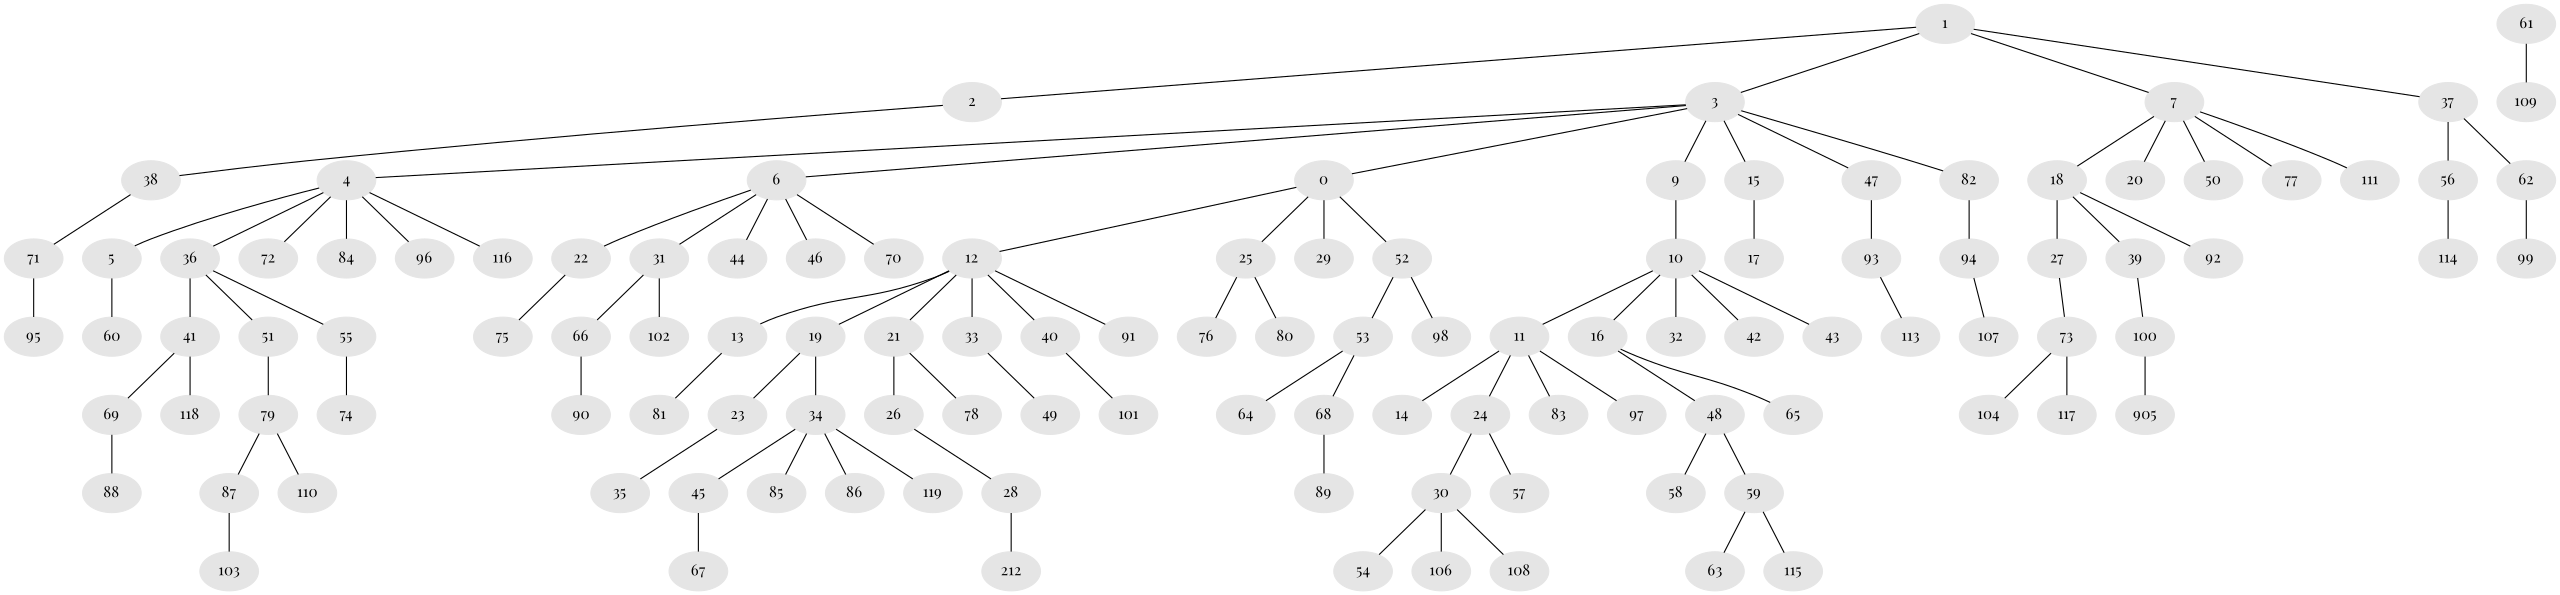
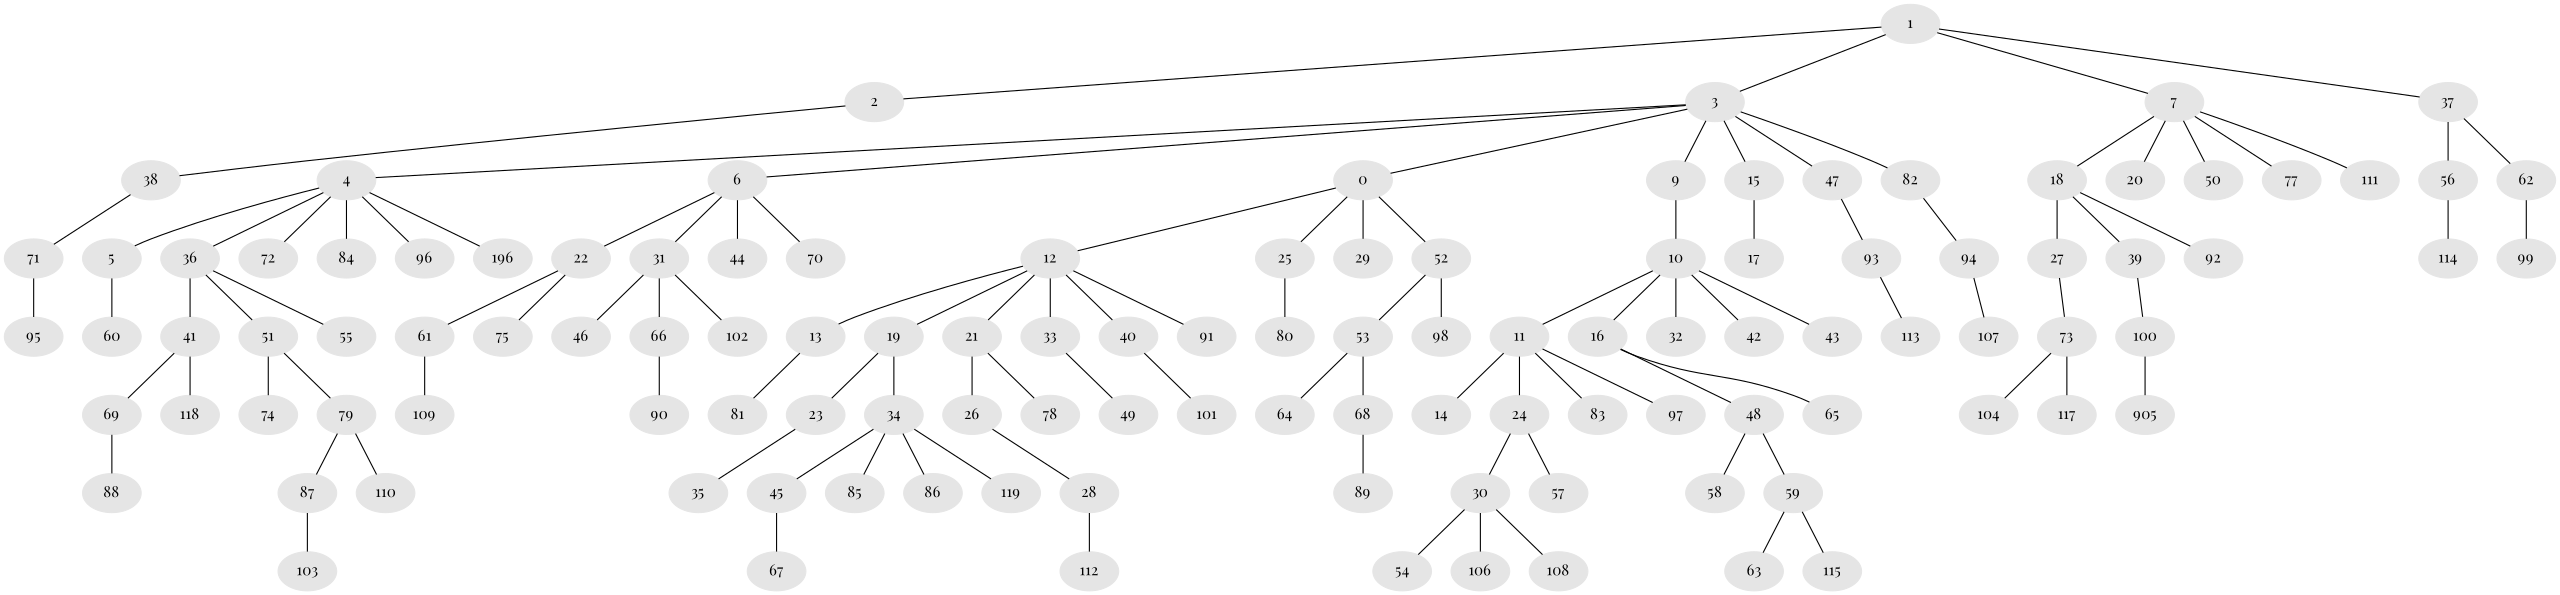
(796, 219) -> (620, 297)
(503, 258) -> (503, 258)
none -> (503, 298)
(1207, 337) -> none
(346, 376) -> (268, 376)
(1011, 571) -> (1089, 571)
